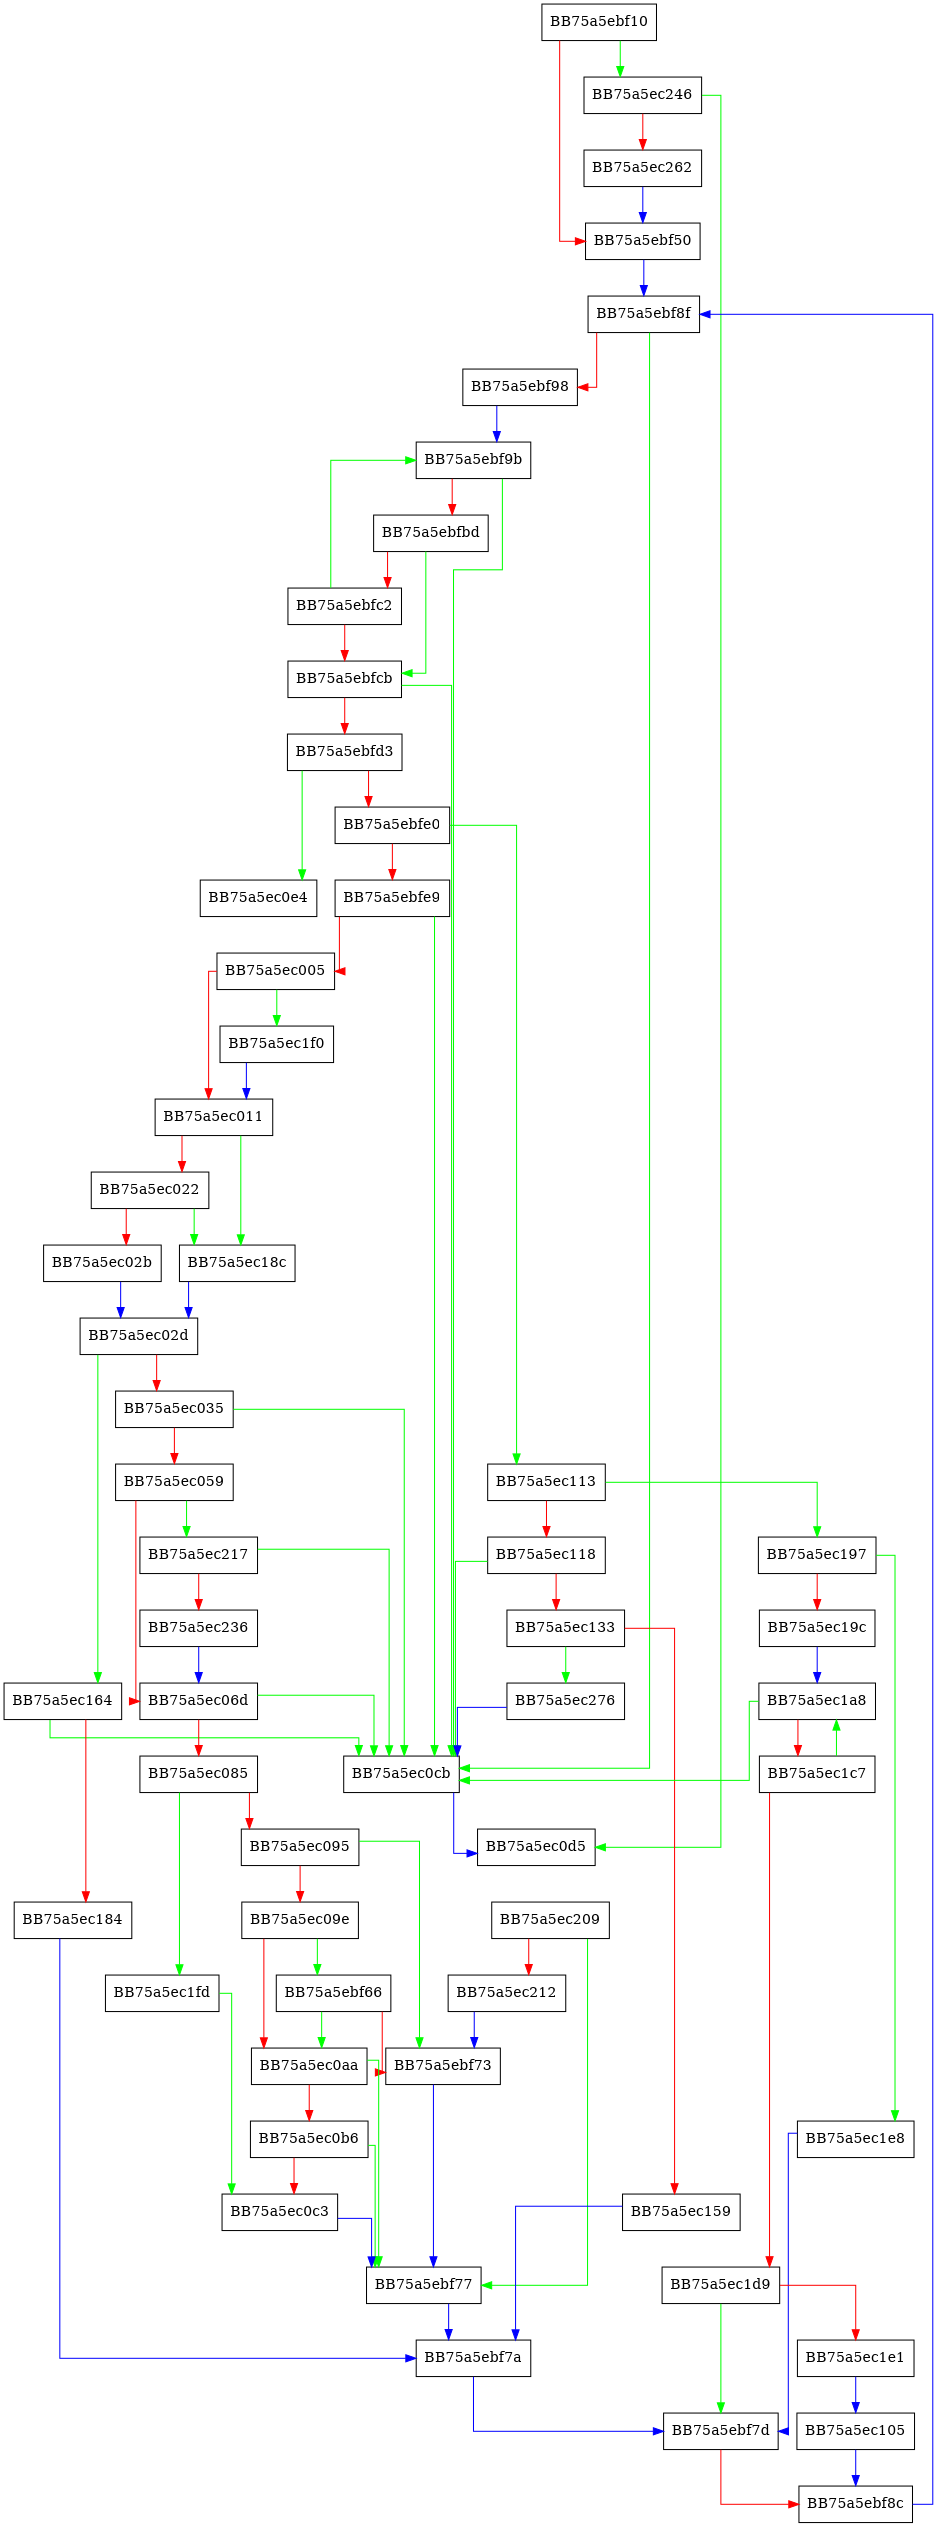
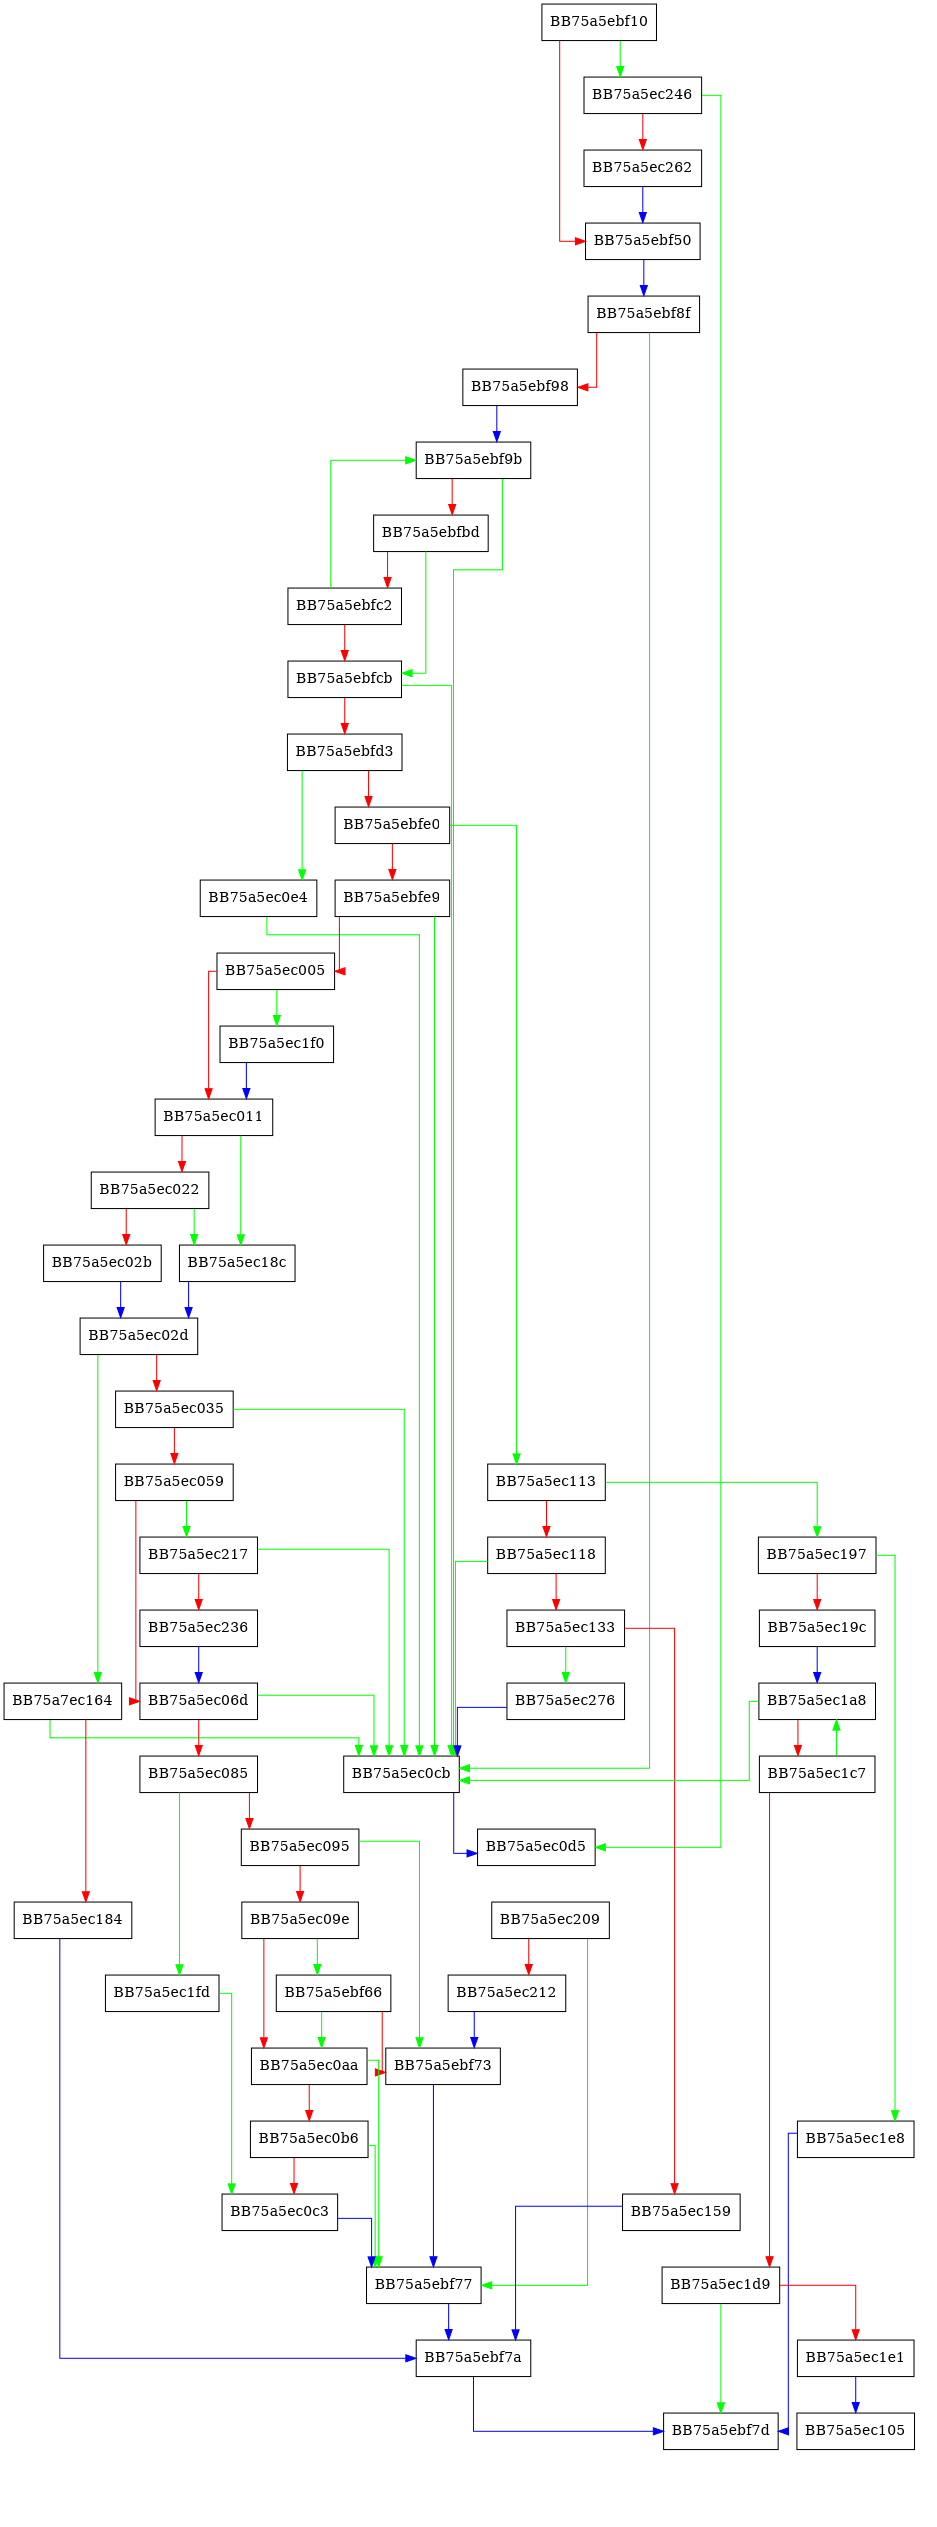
none -> (419, 1255)
(63, 1701) -> (63, 1701)
(856, 2504) -> none
